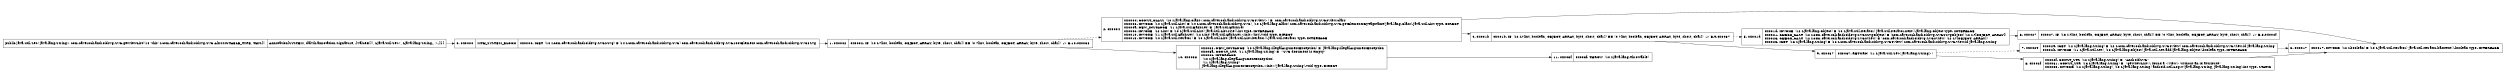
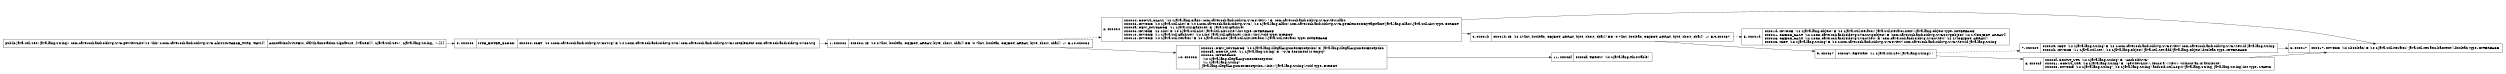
(2149, 35) -> none
(497, 43) -> (496, 43)
